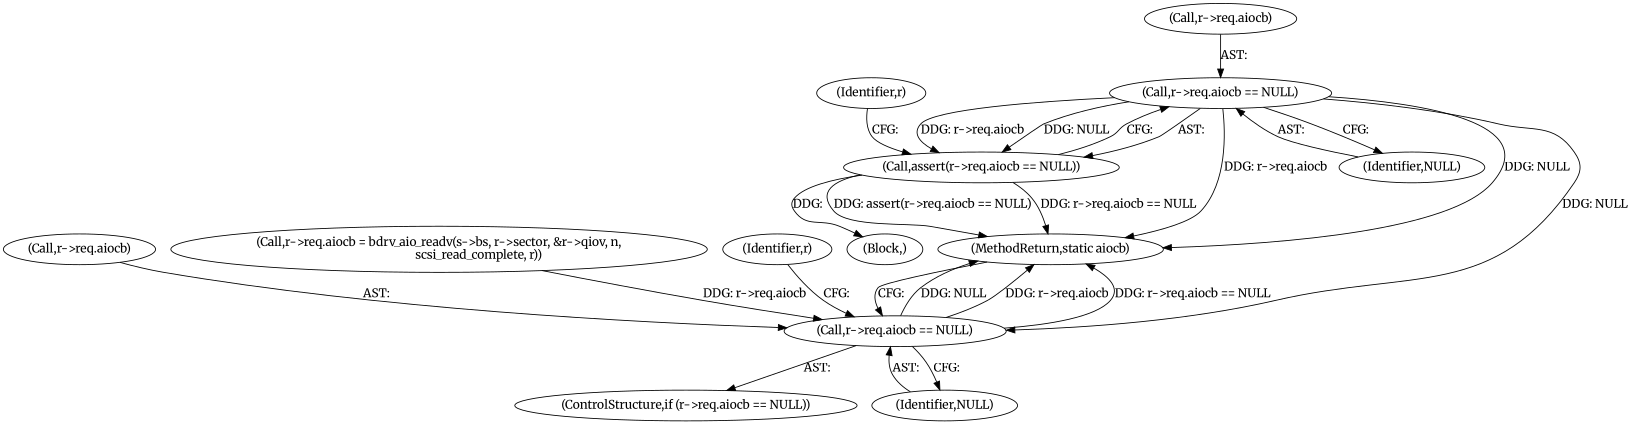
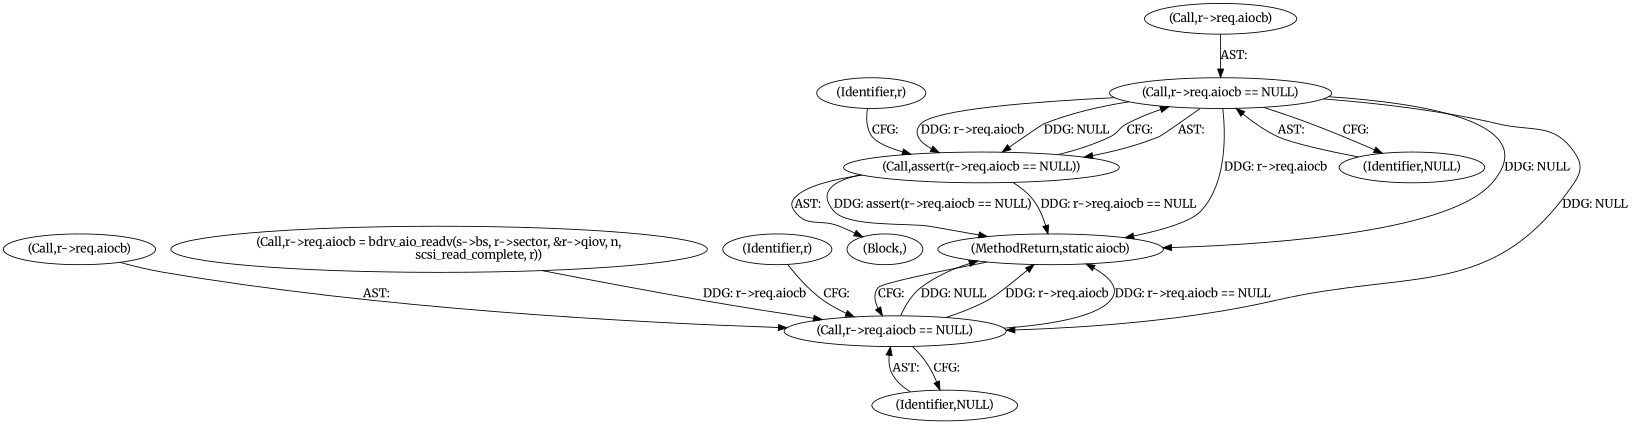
(809, 205) -> (809, 205)
(686, 406) -> none
